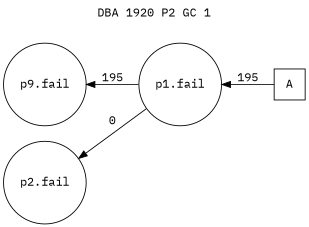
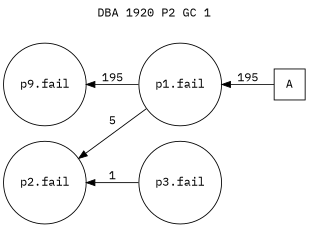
(113, 121) -> (113, 121)
none -> (180, 183)
